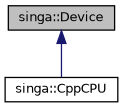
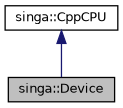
(61, 60) -> (61, 60)
